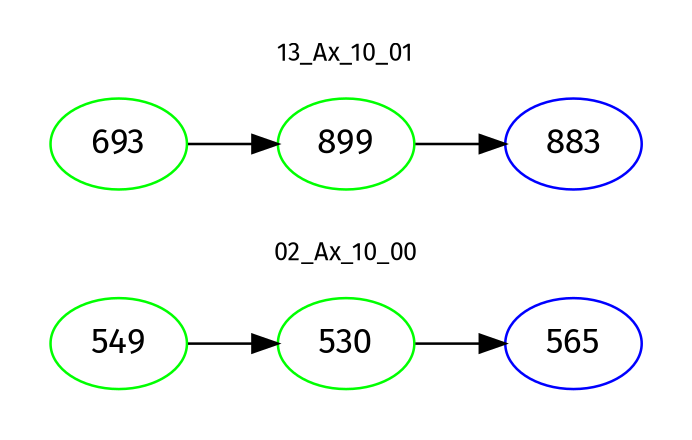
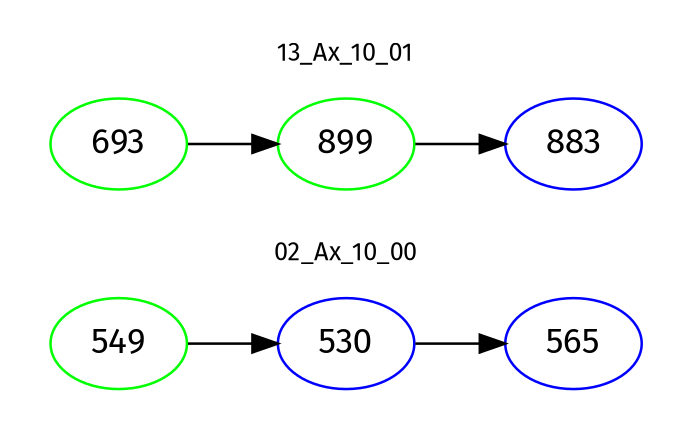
(346, 344) -> (346, 344)
